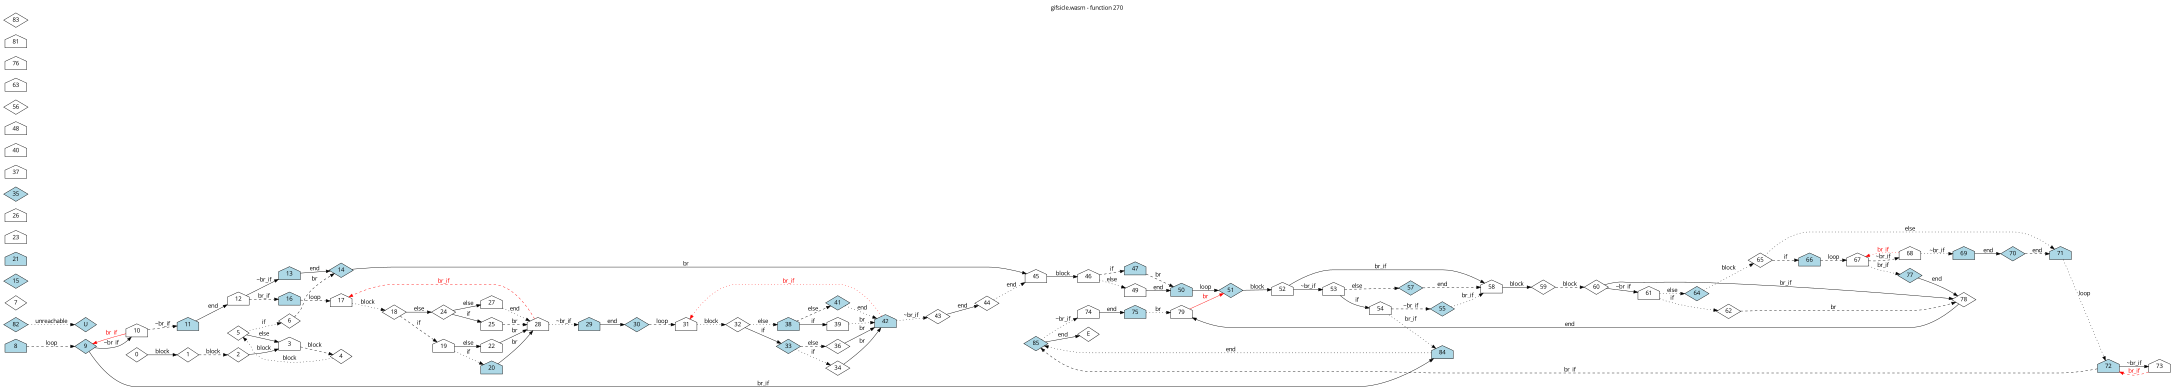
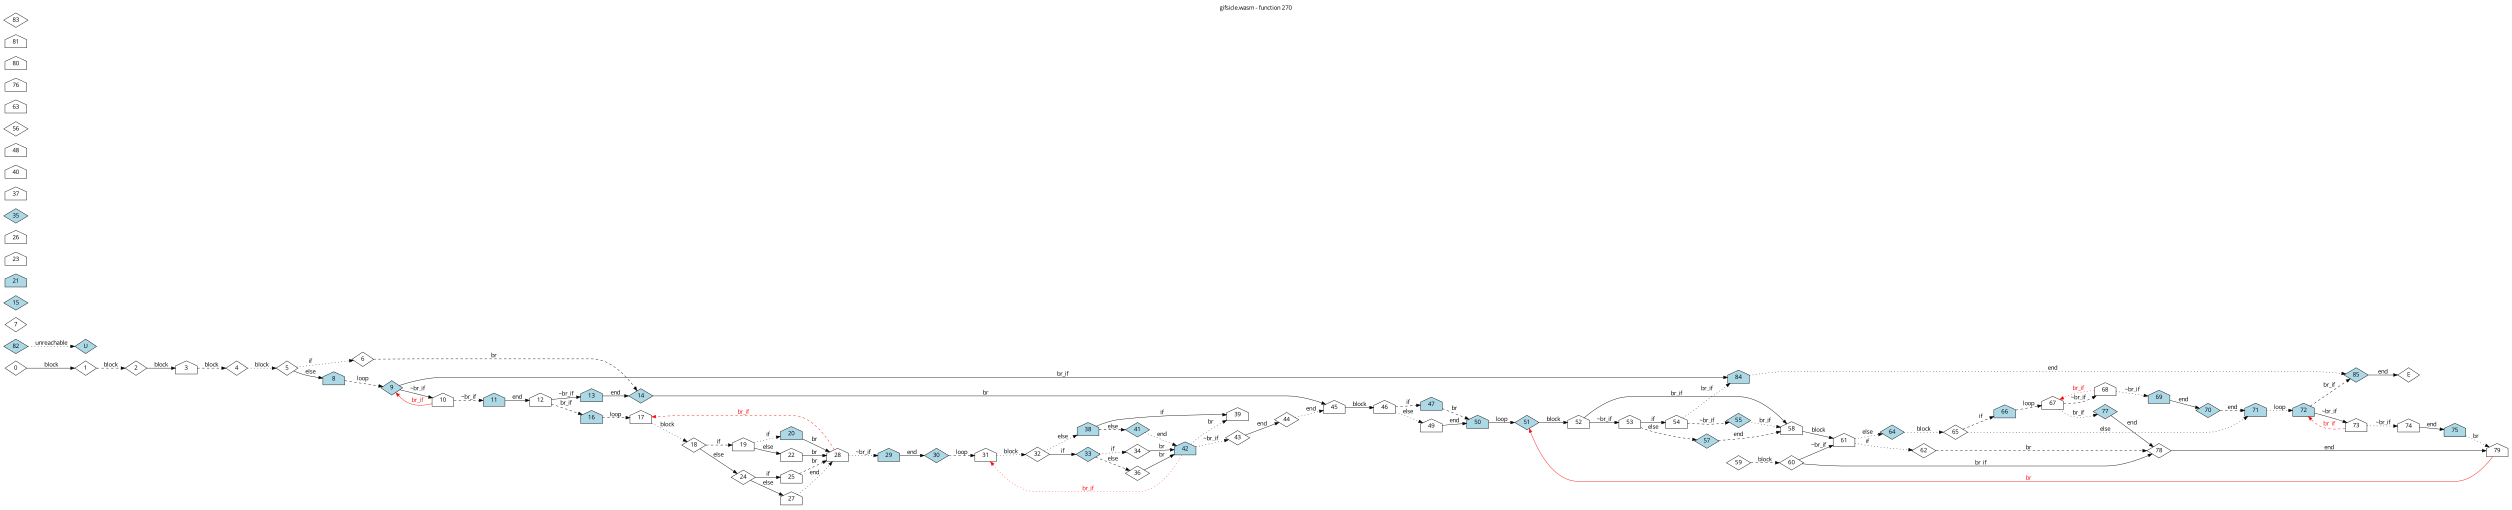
none -> (16, 64)
(1515, 287) -> (1816, 434)
(860, 323) -> (1206, 432)
(1057, 329) -> (2380, 426)
(261, 338) -> (306, 375)
